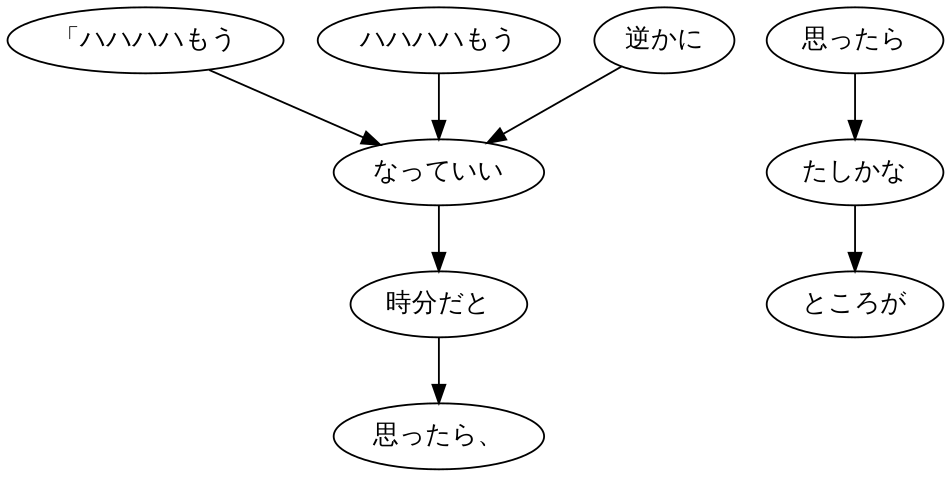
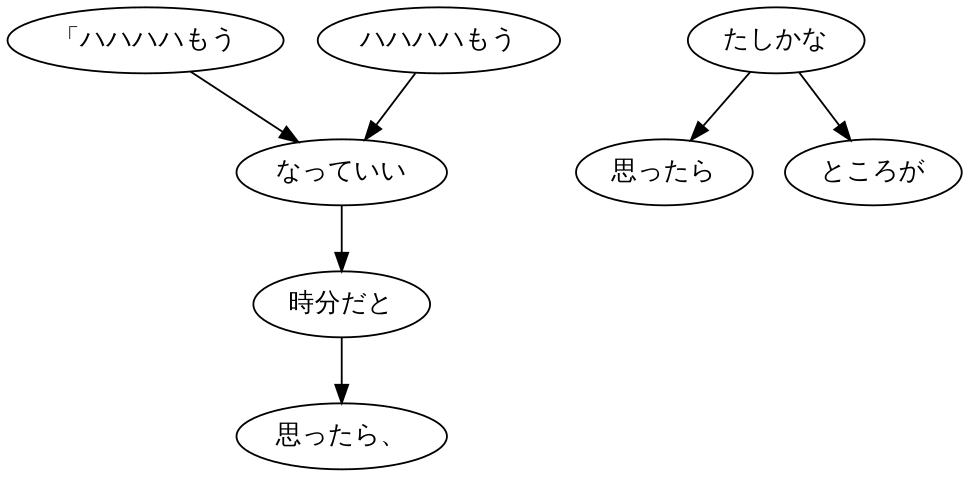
(664, 40) -> none
(855, 97) -> (727, 99)
